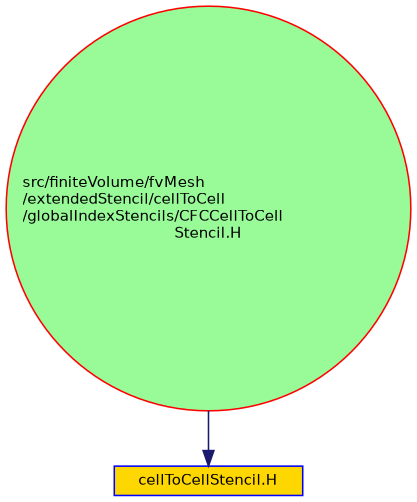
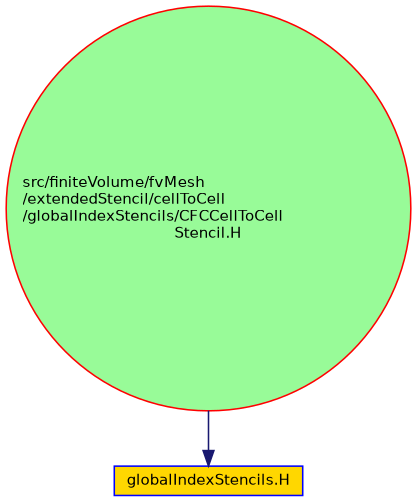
(208, 481) -> (208, 481)
